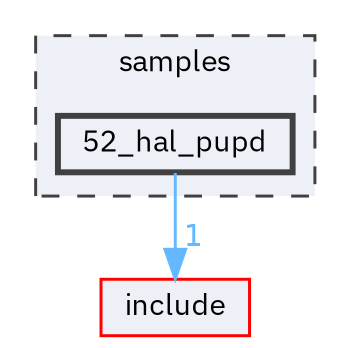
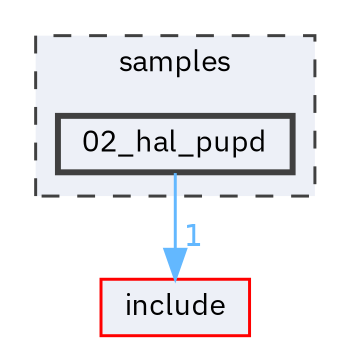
(175, 144) -> (175, 144)
